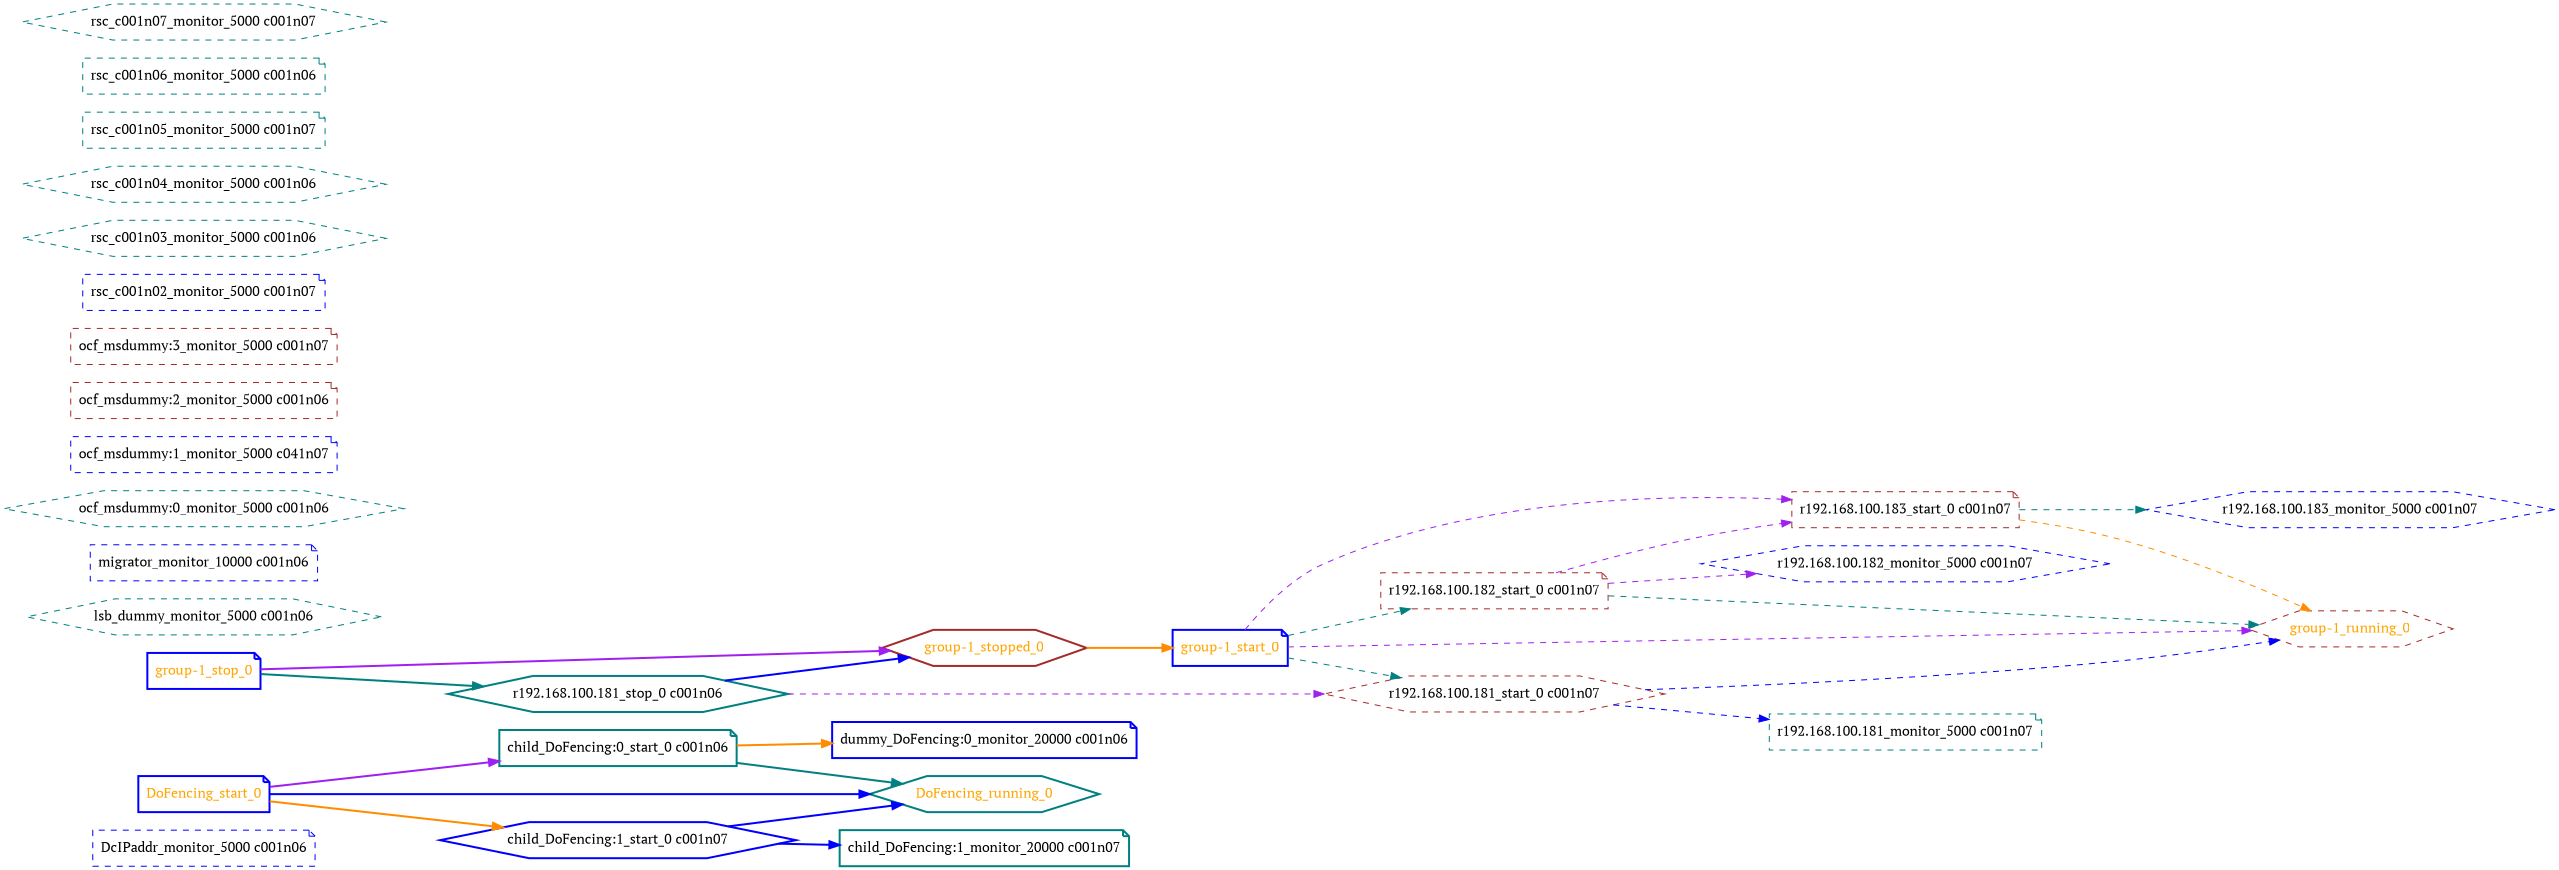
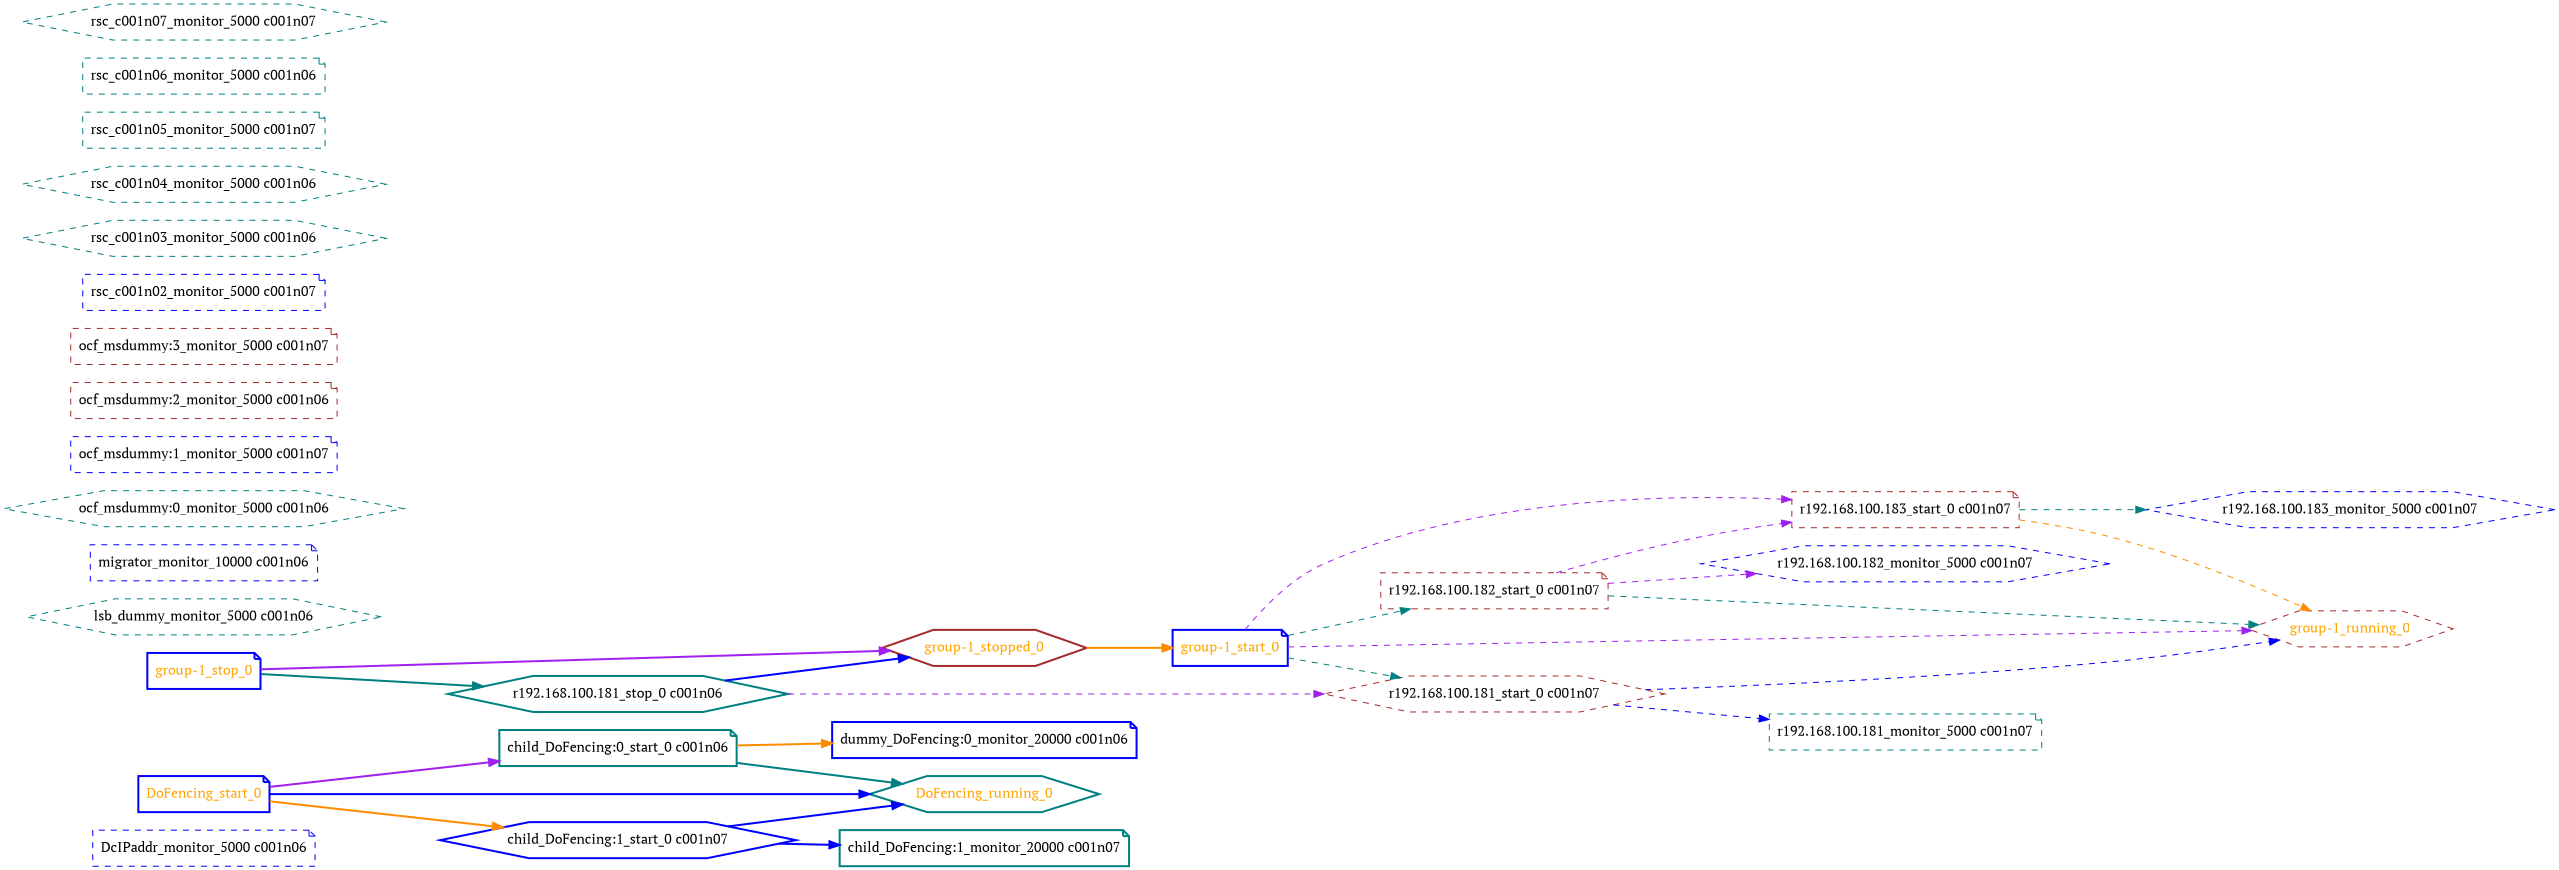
(204, 455) -> (204, 455)
